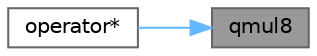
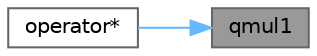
(260, 28) -> (260, 28)
